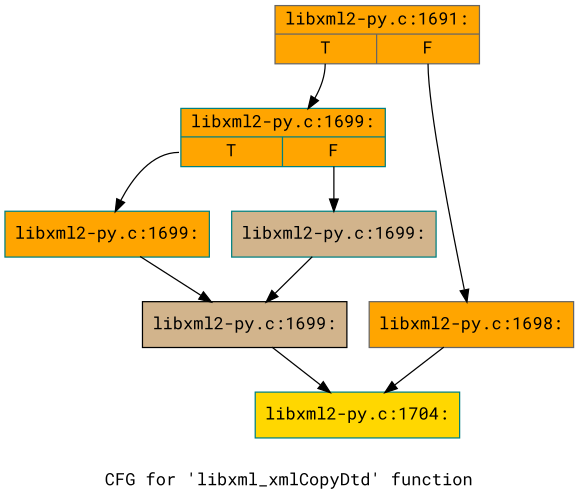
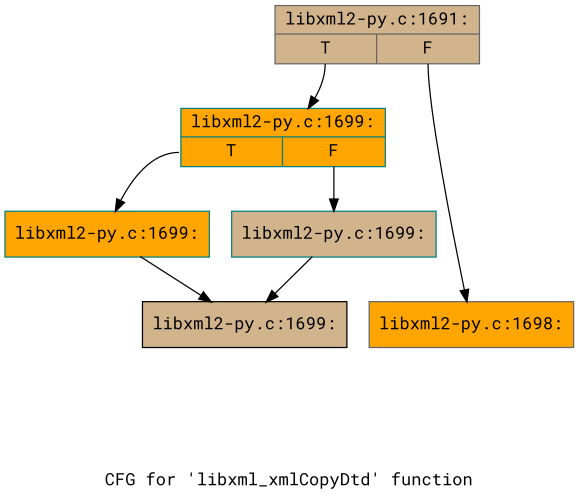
(377, 35) -> (377, 35)
(357, 415) -> none
